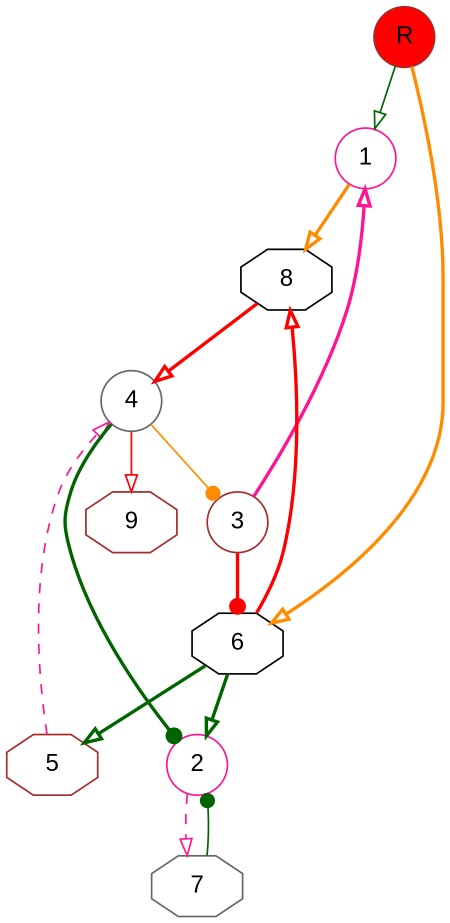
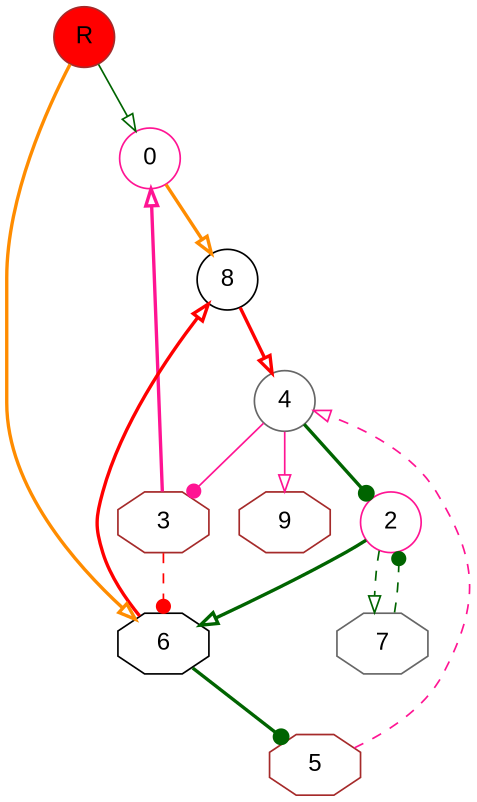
(366, 158) -> (150, 158)
(286, 280) -> (227, 280)
(131, 453) -> (285, 453)
(180, 456) -> (231, 455)
(238, 522) -> (163, 522)
(238, 576) -> (163, 576)
(157, 696) -> (234, 700)
(220, 697) -> (292, 581)
(186, 816) -> (376, 573)
(208, 832) -> (398, 589)
